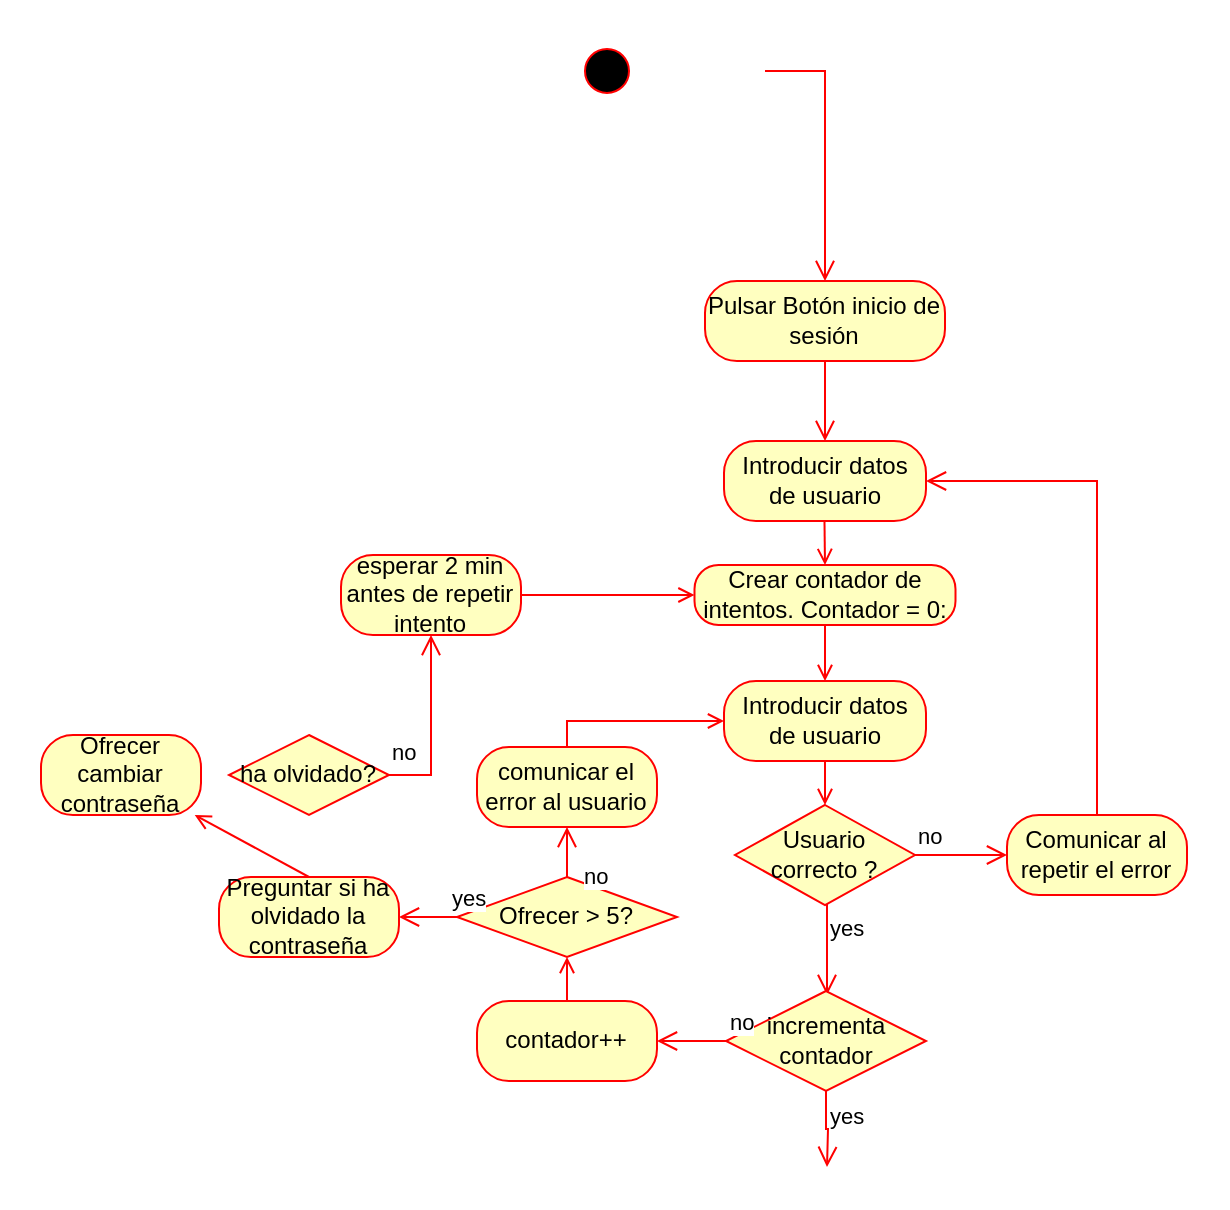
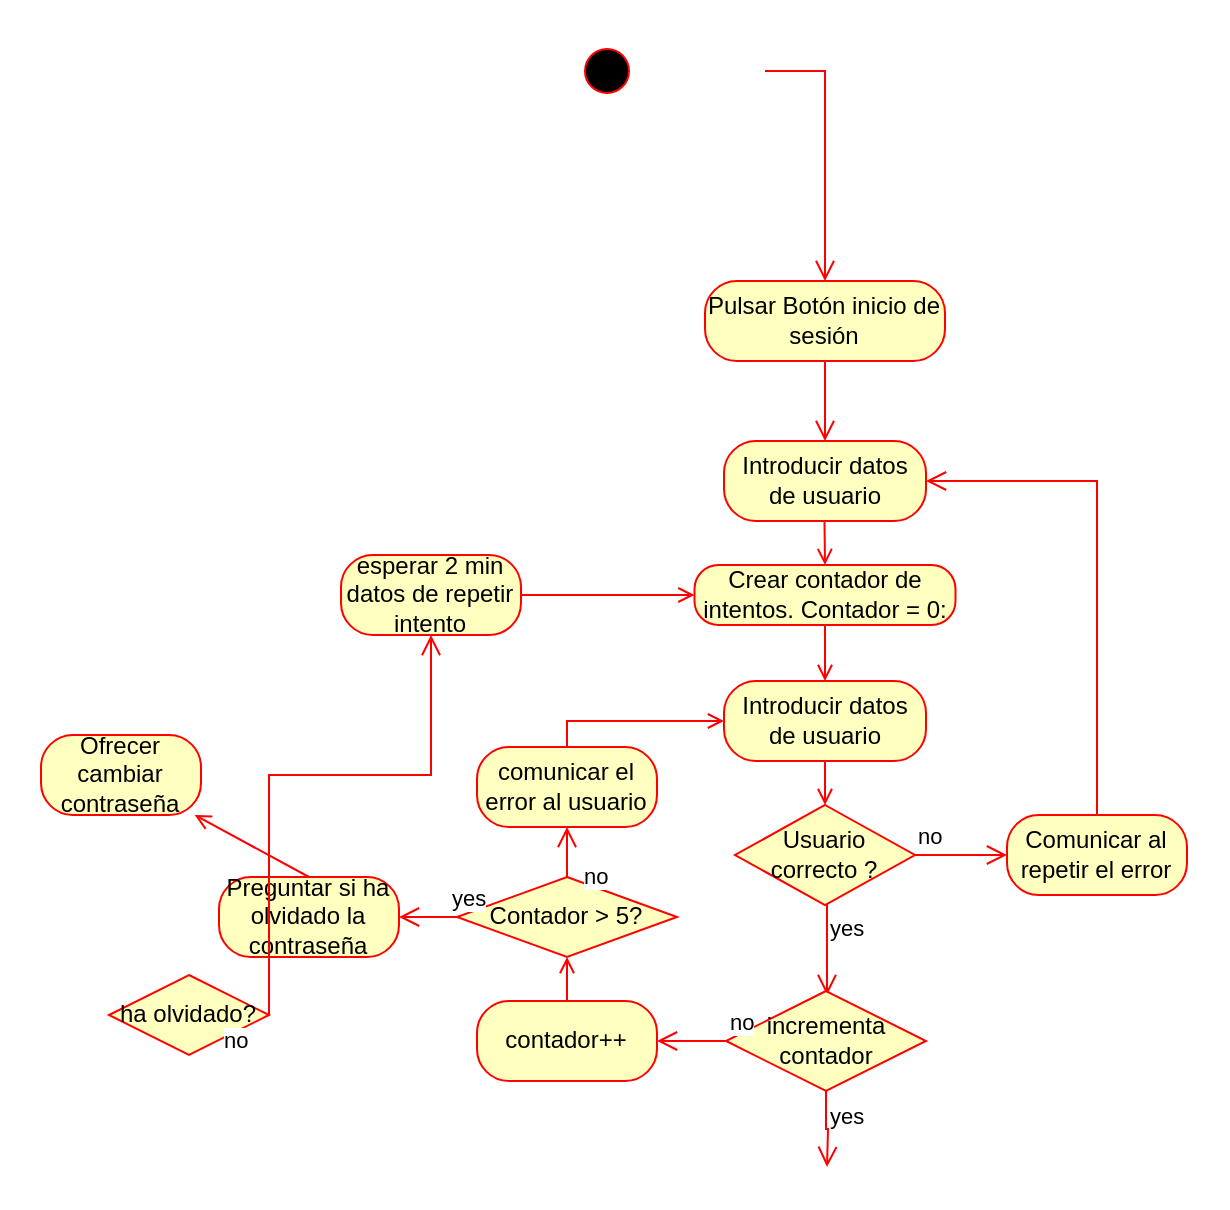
(431, 595) -> (431, 595)
(309, 775) -> (189, 1015)
(567, 917) -> (567, 917)
